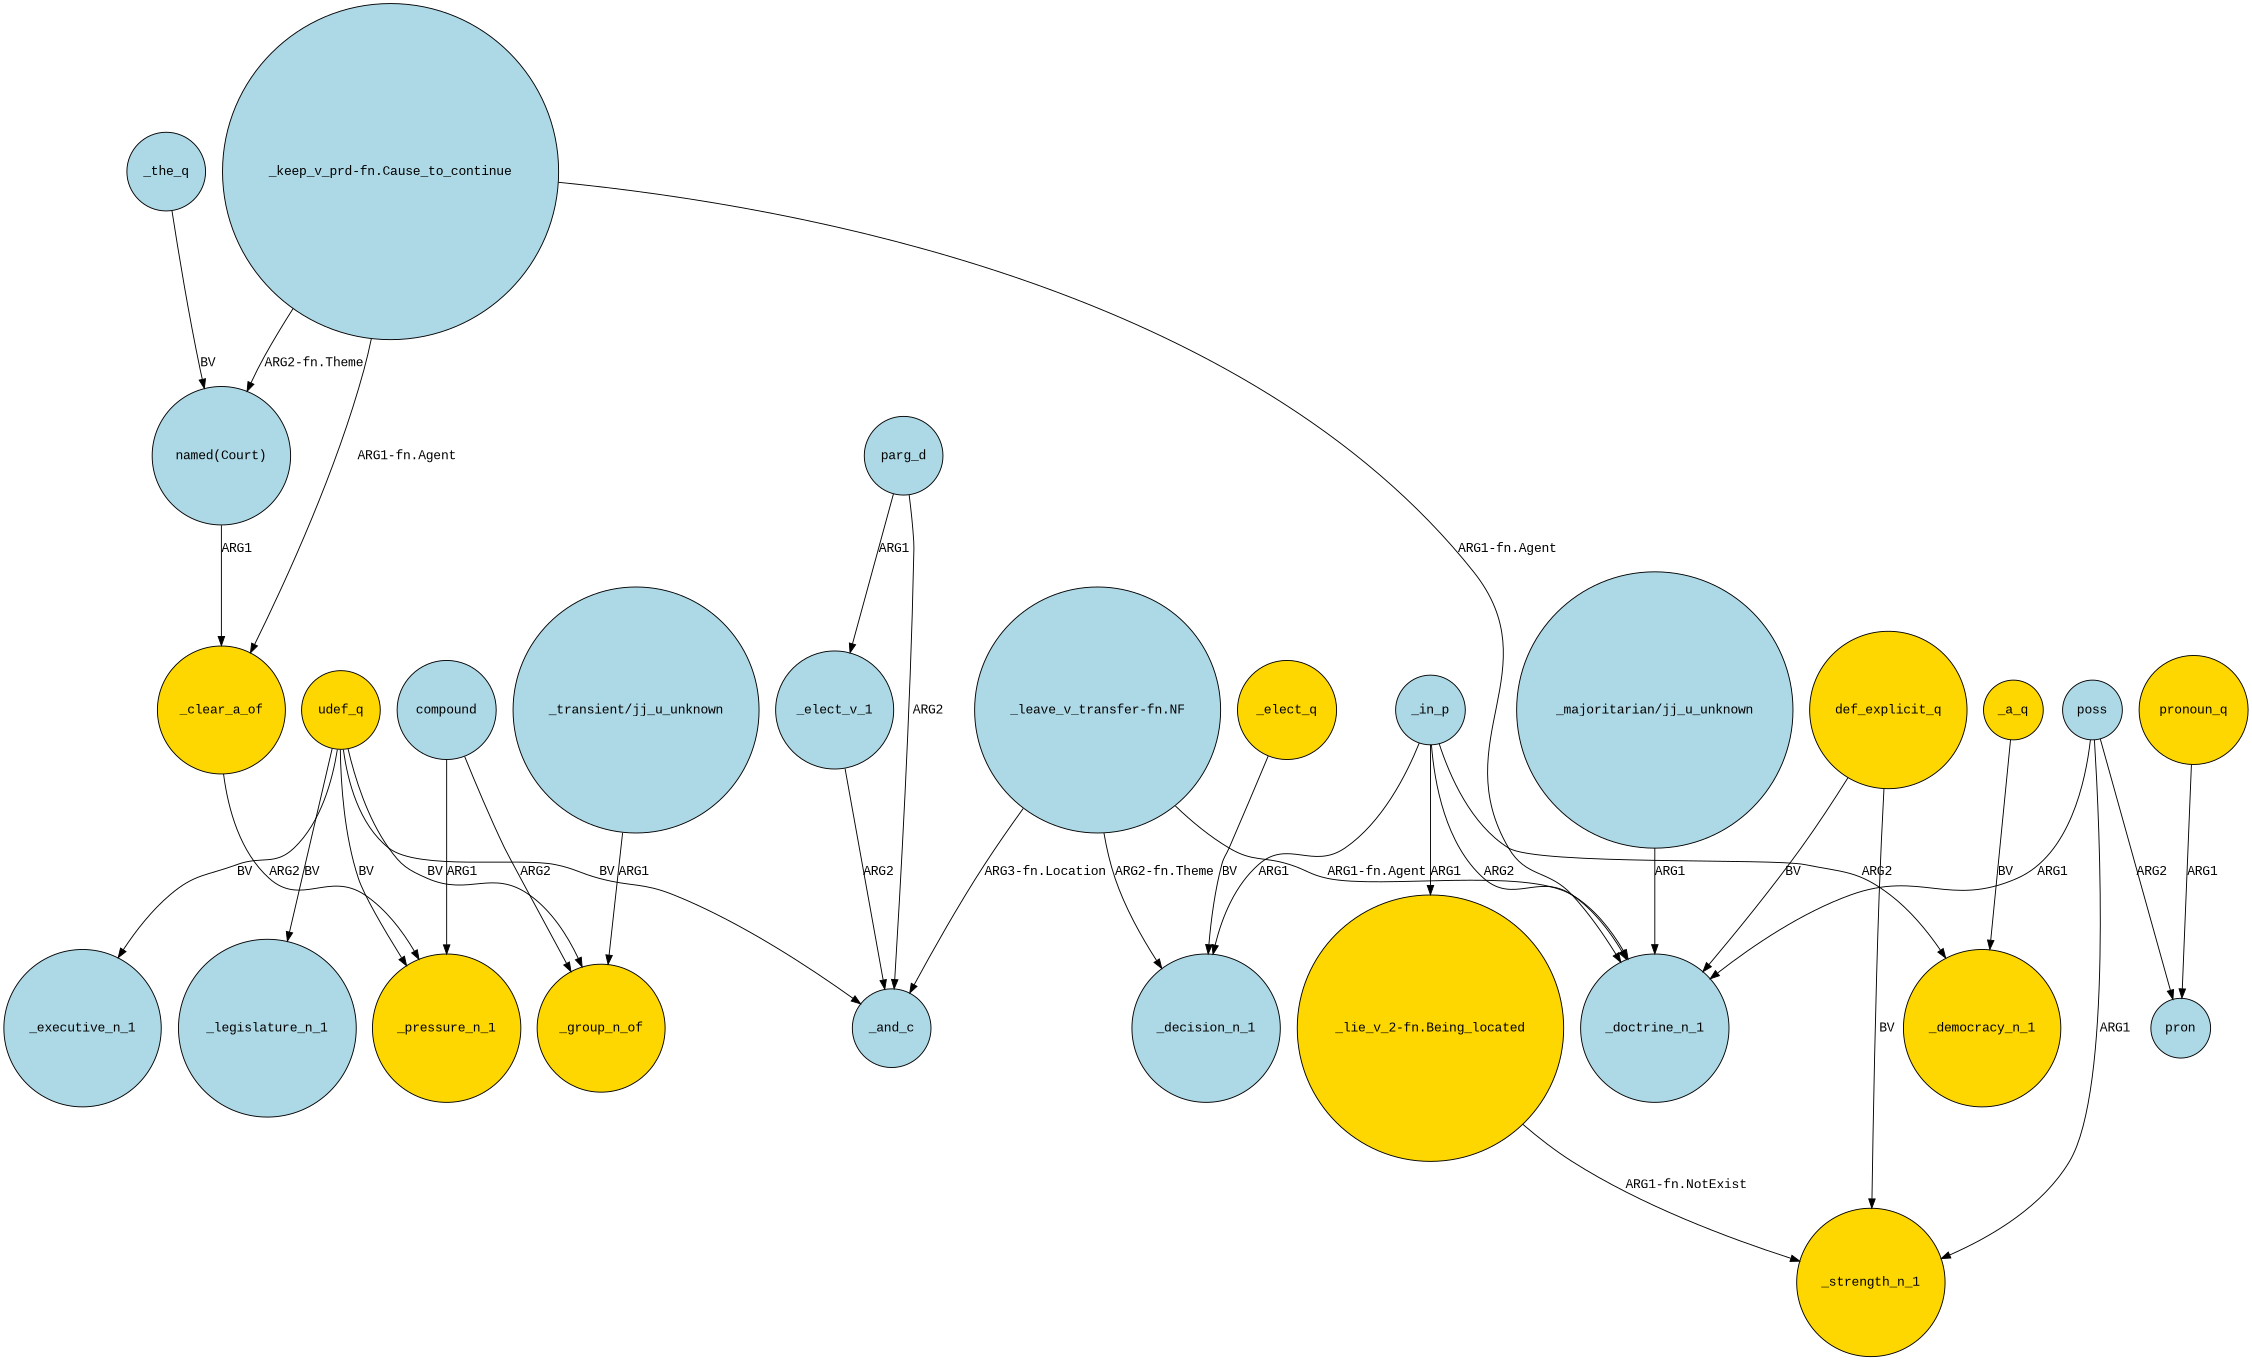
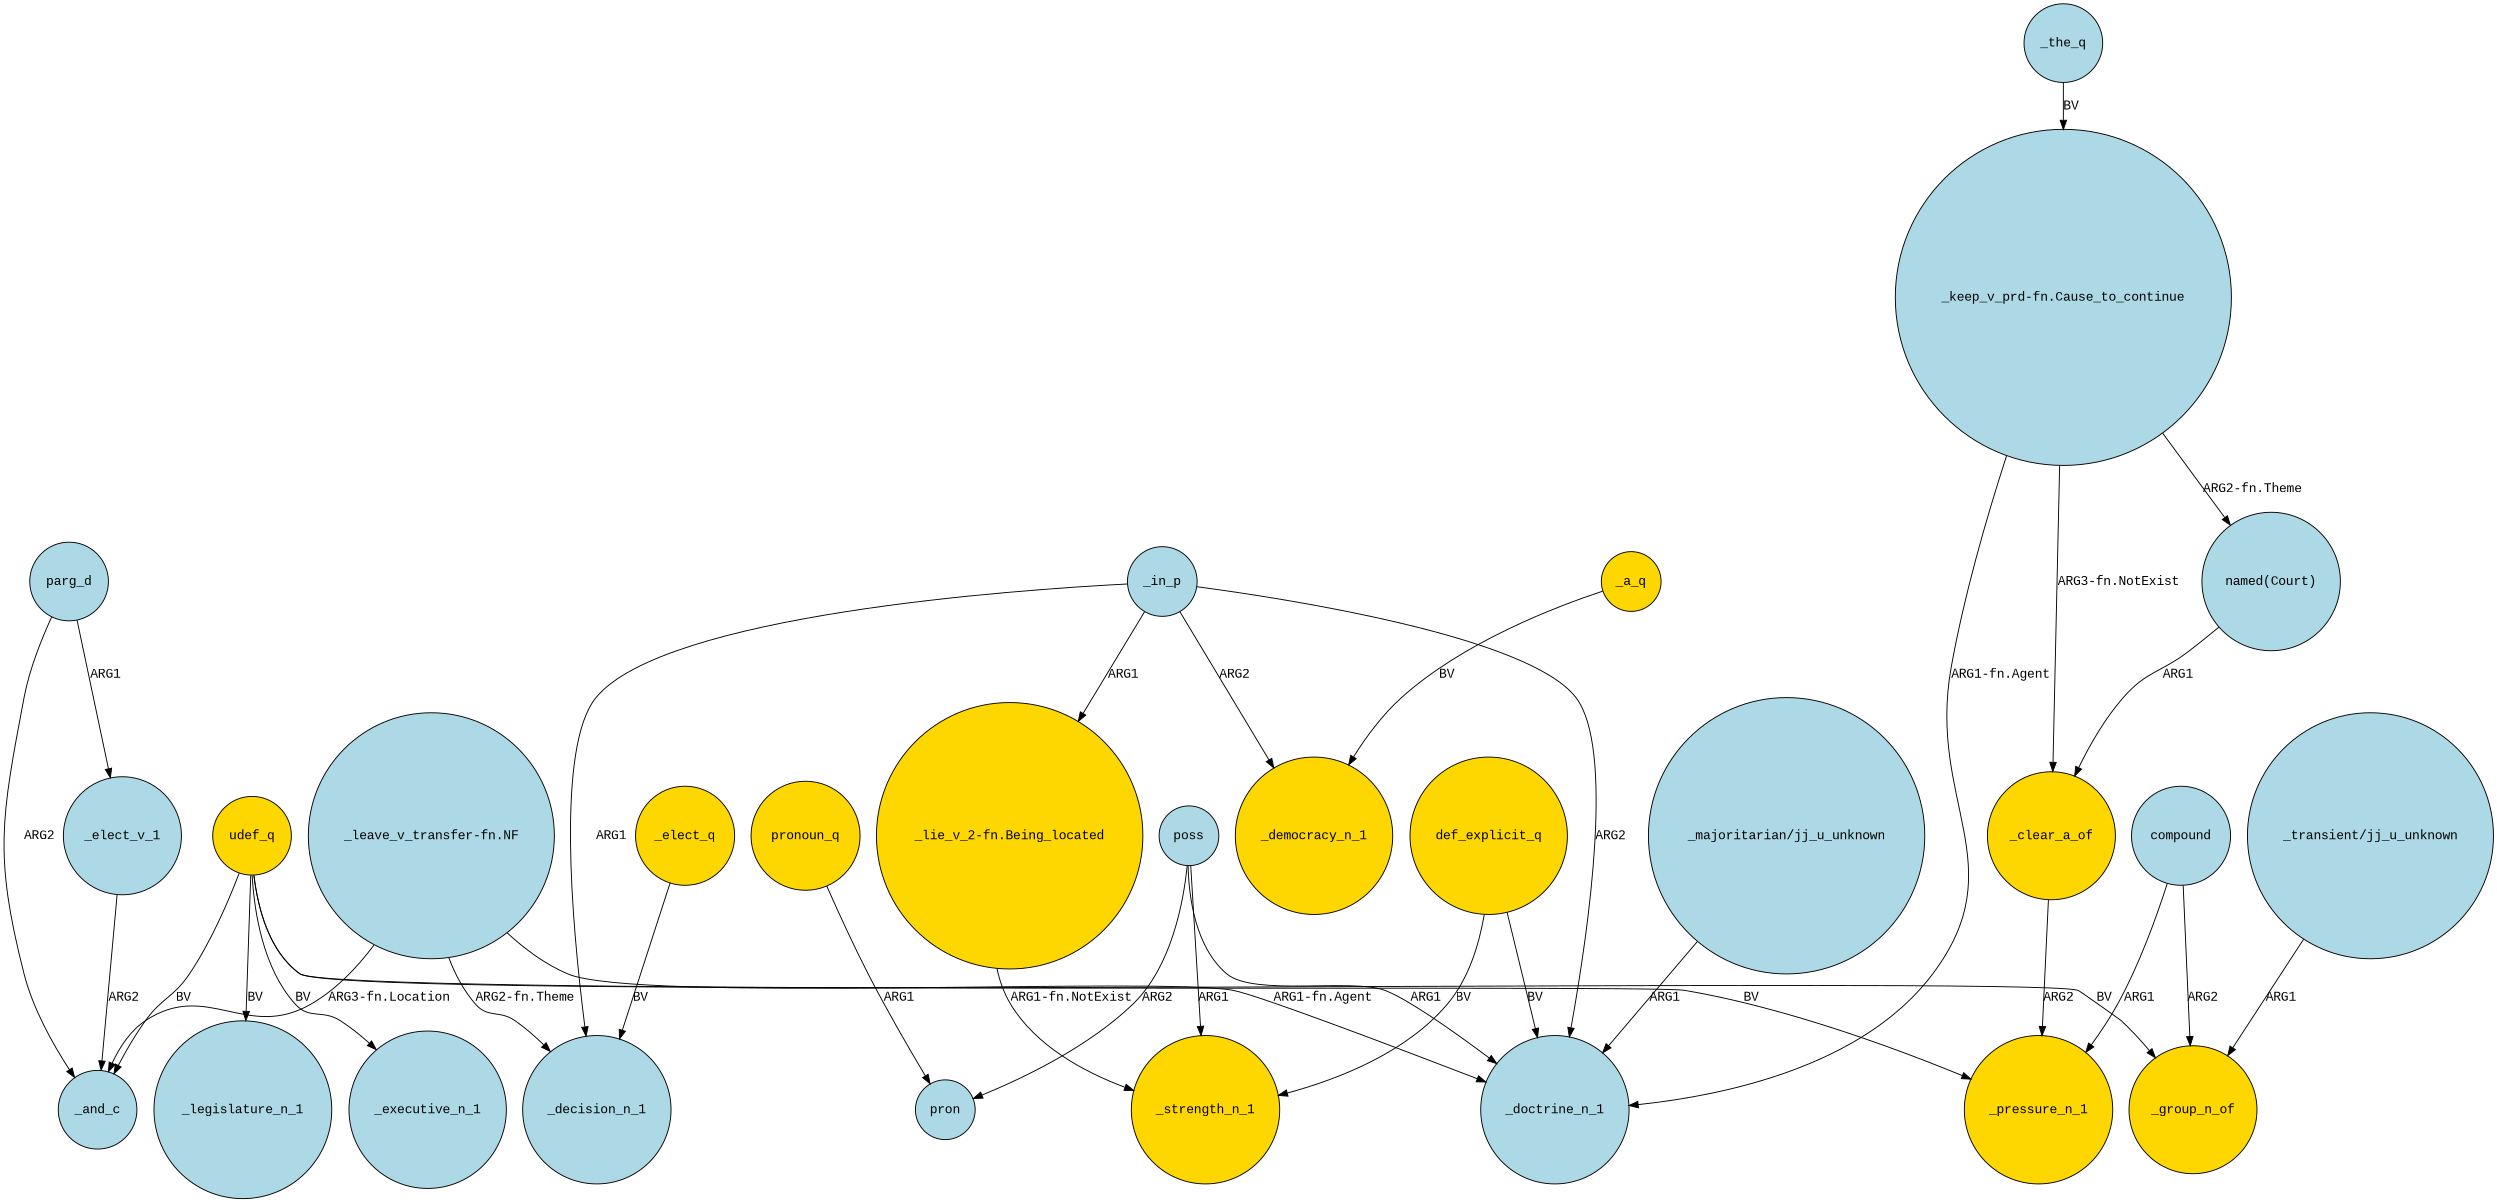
(186, 295) -> (2063, 101)
(407, 456) -> (2119, 582)
